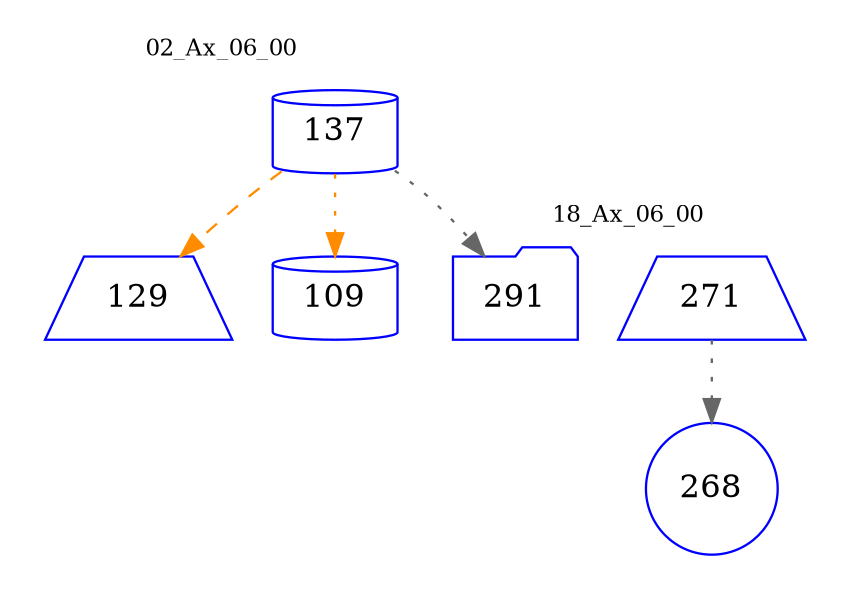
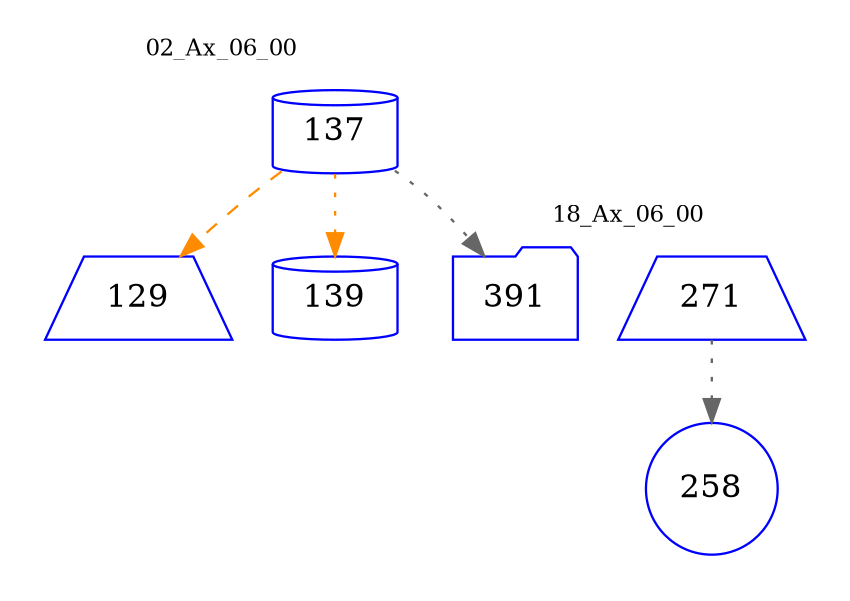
(335, 298) -> (335, 298)
(515, 298) -> (515, 298)
(712, 489) -> (712, 489)
